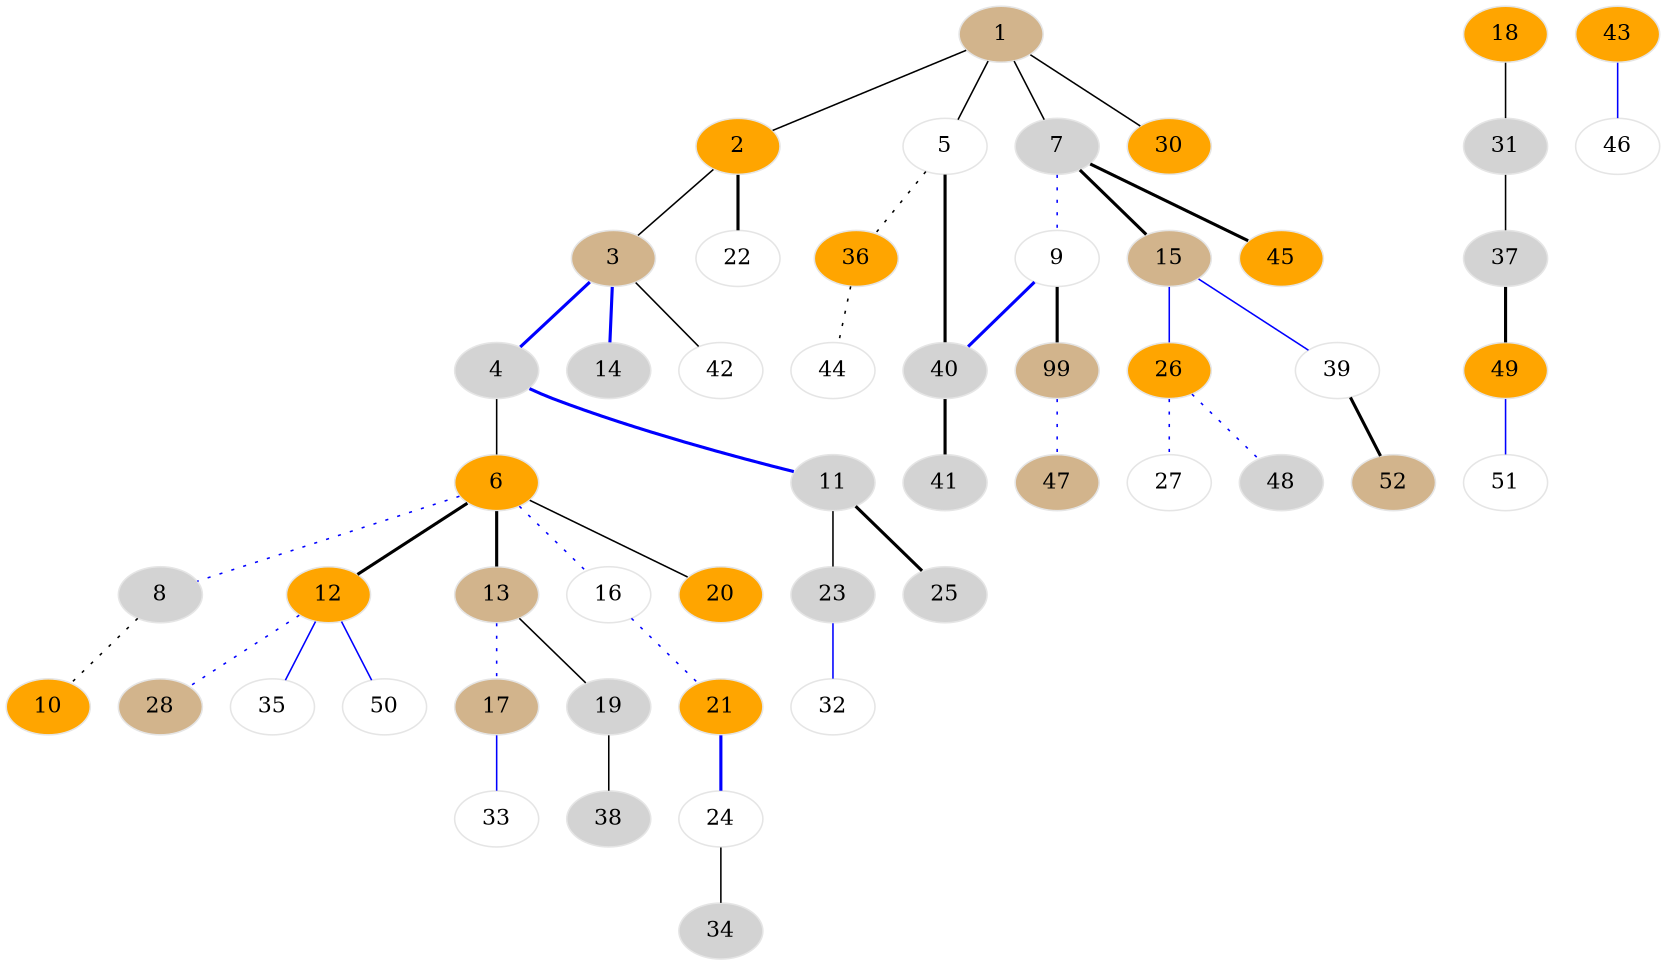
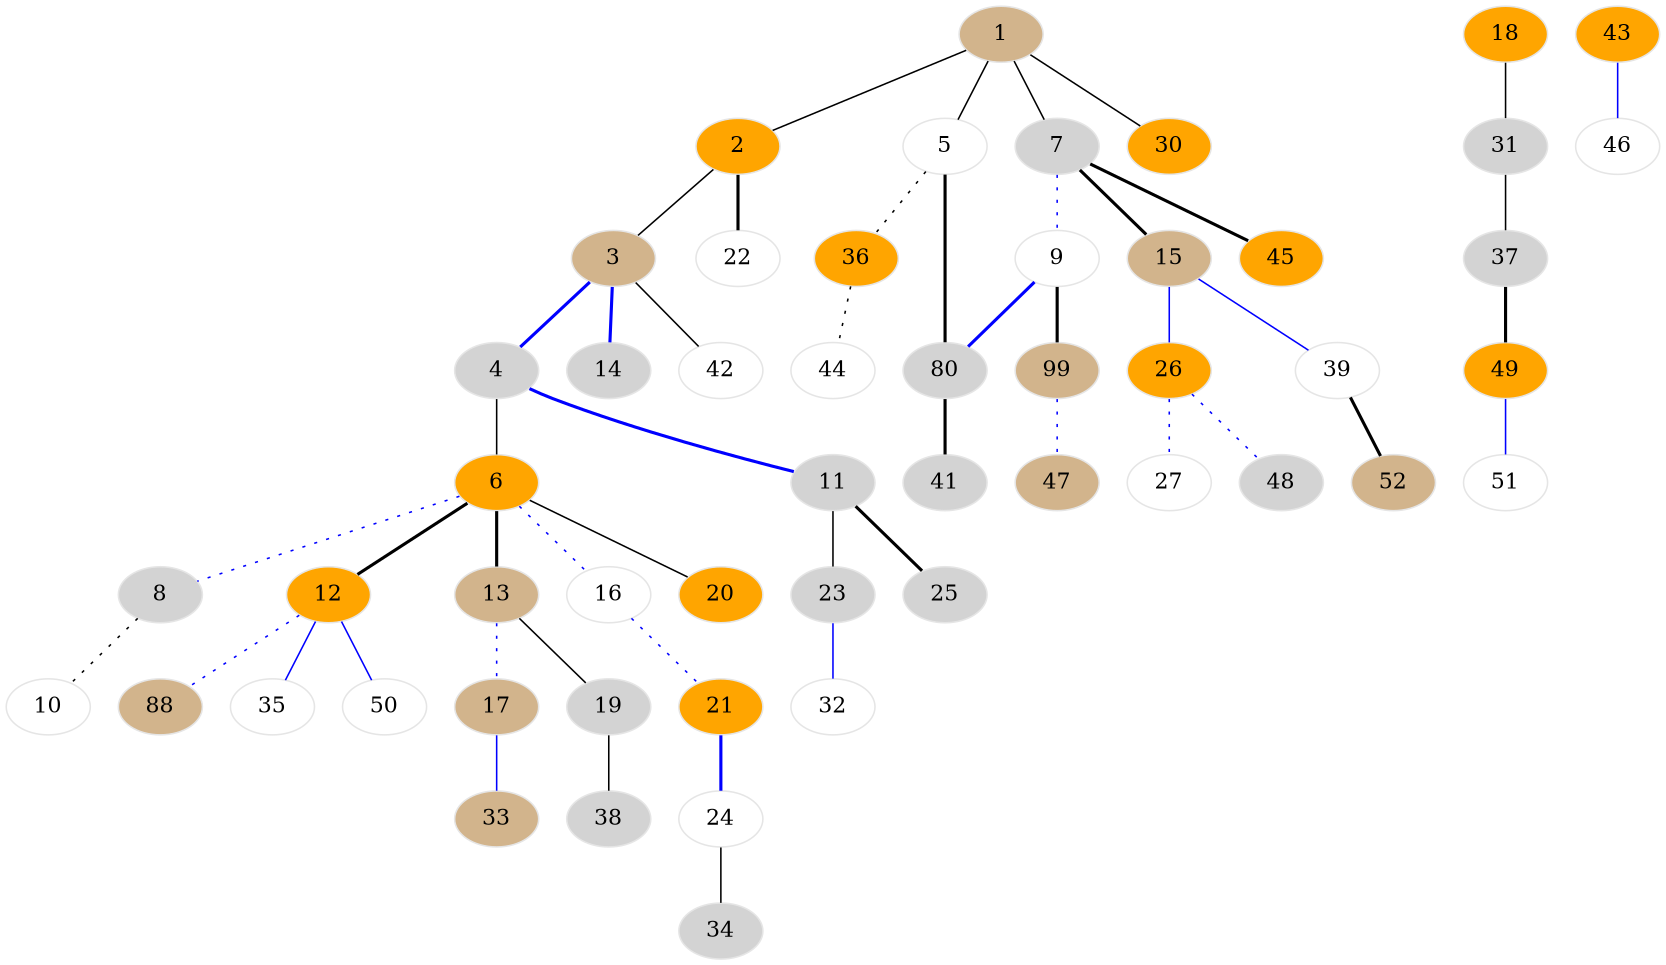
(945, 371) -> (945, 371)
(48, 707) -> (48, 707)
(160, 707) -> (160, 707)
(497, 819) -> (497, 819)
